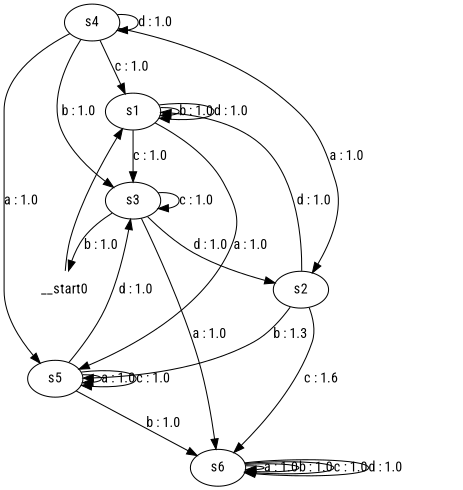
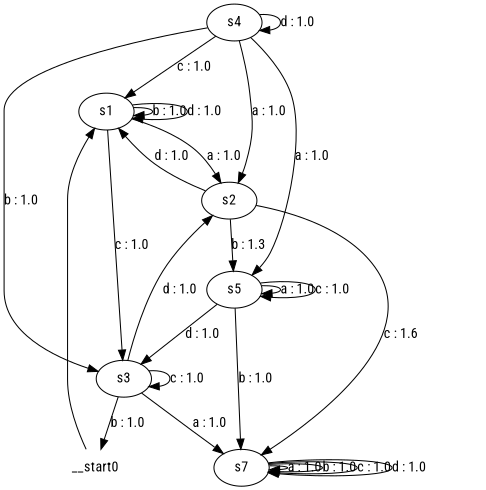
(224, 260) -> (179, 139)
(218, 468) -> (242, 468)
